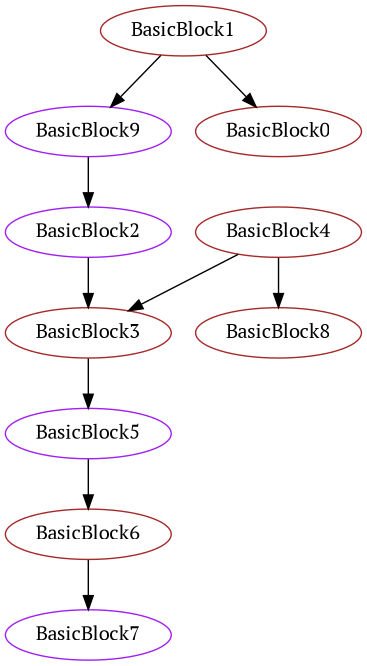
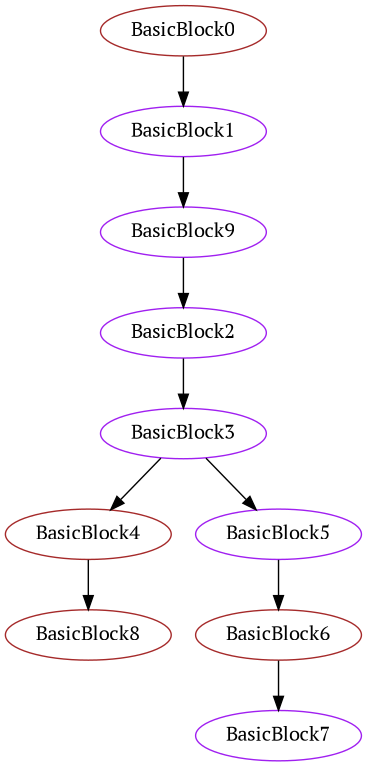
(183, 31) -> (183, 131)
(226, 76) -> (183, 74)
(190, 279) -> (141, 479)
(88, 333) -> (183, 434)
